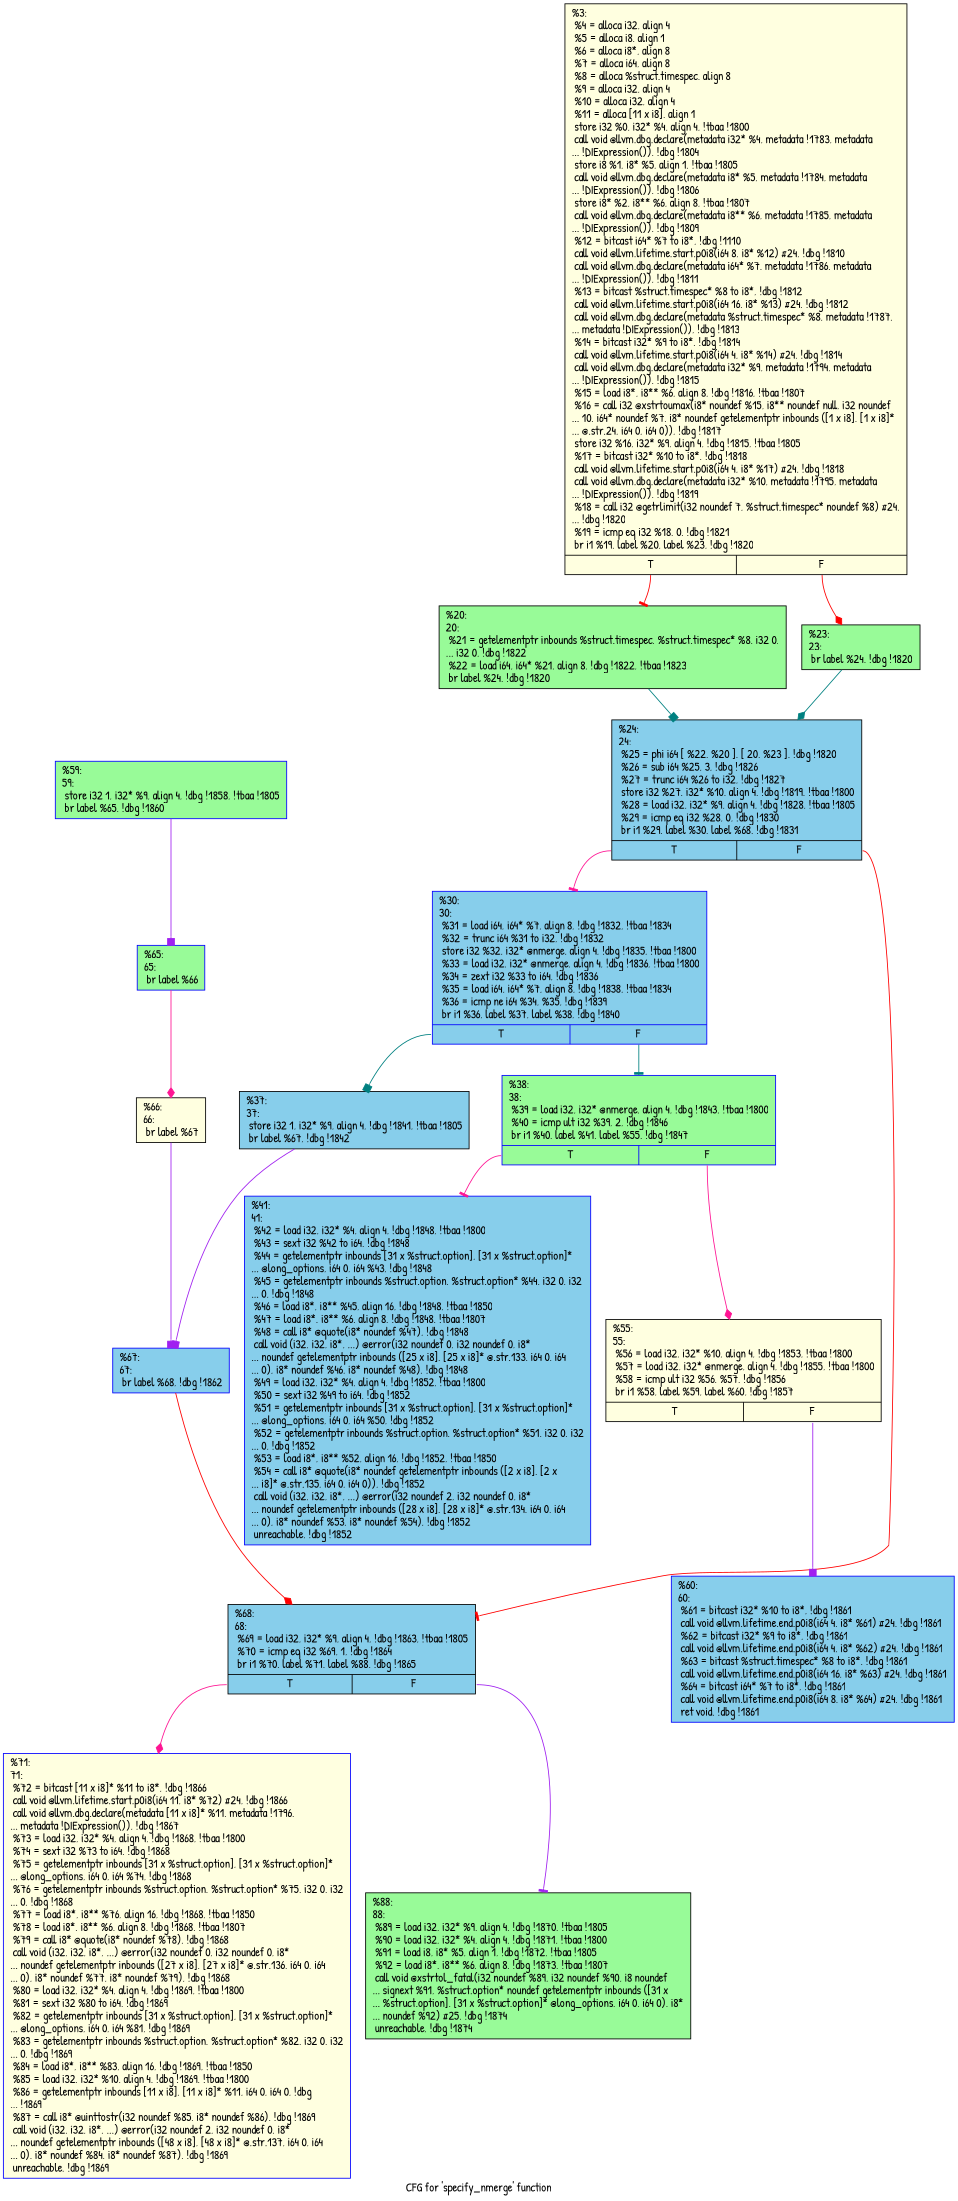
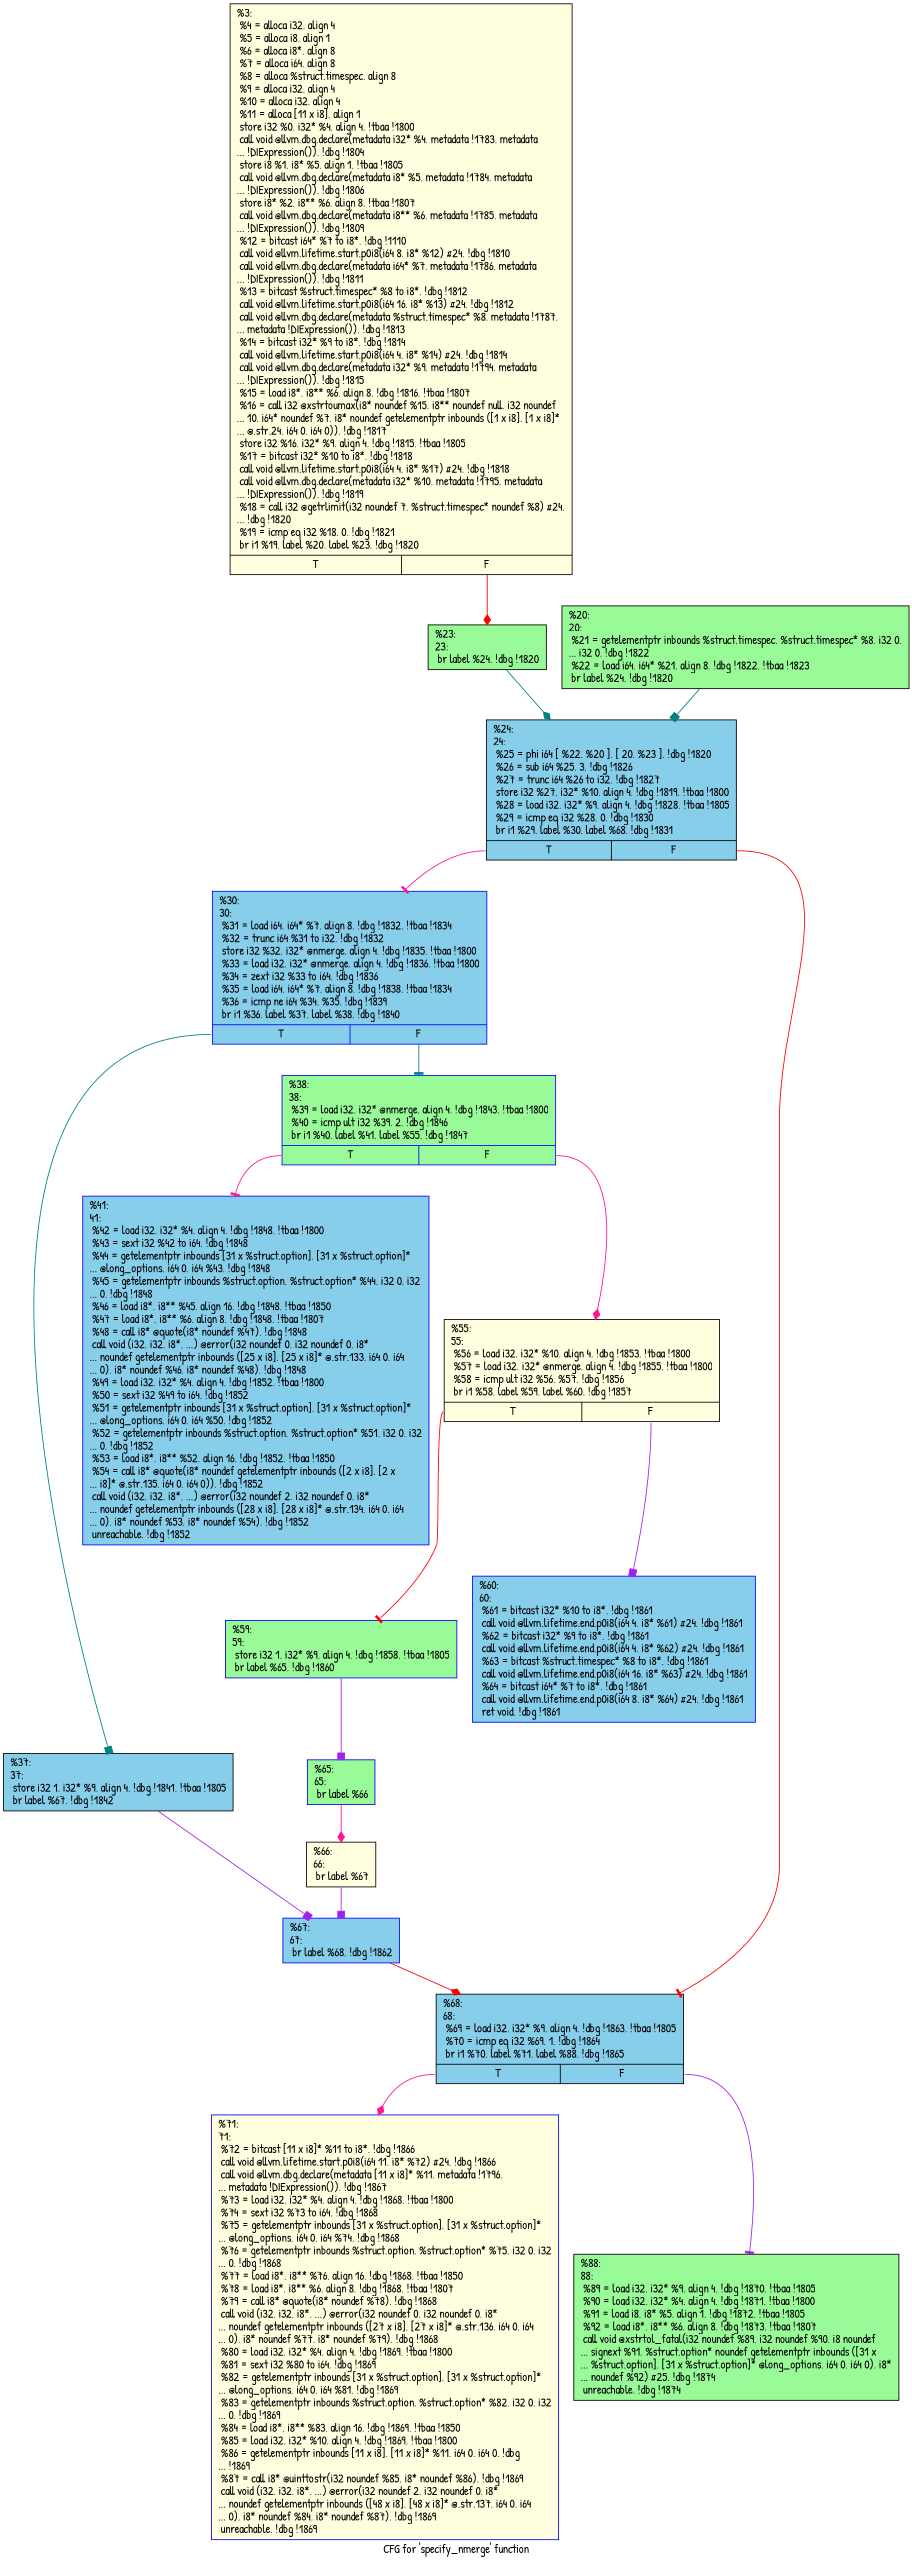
(649, 589) -> none
none -> (438, 1524)
